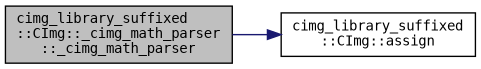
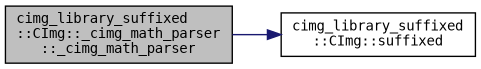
(378, 35) -> (378, 35)
